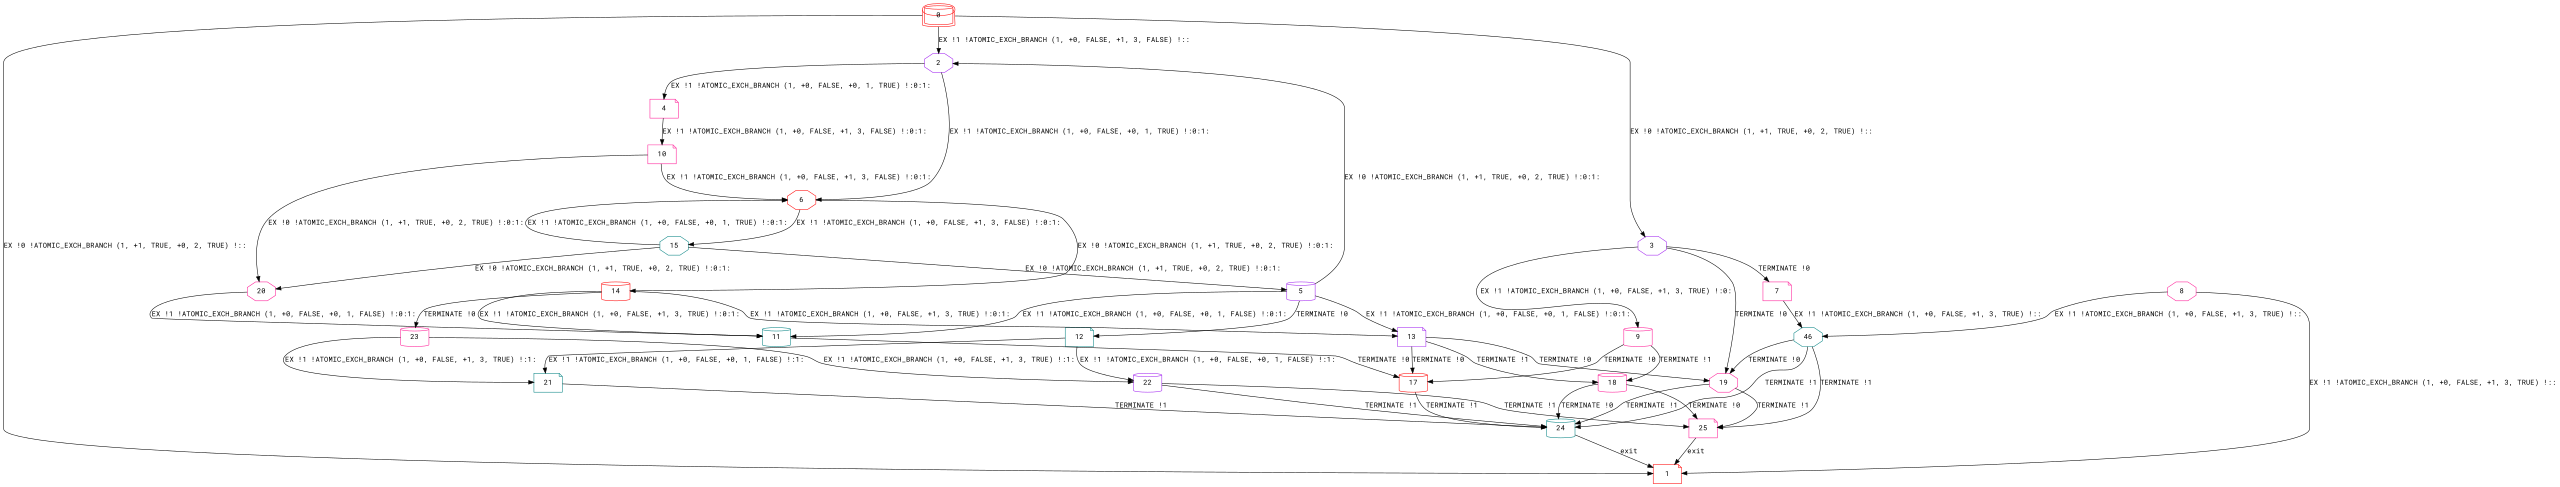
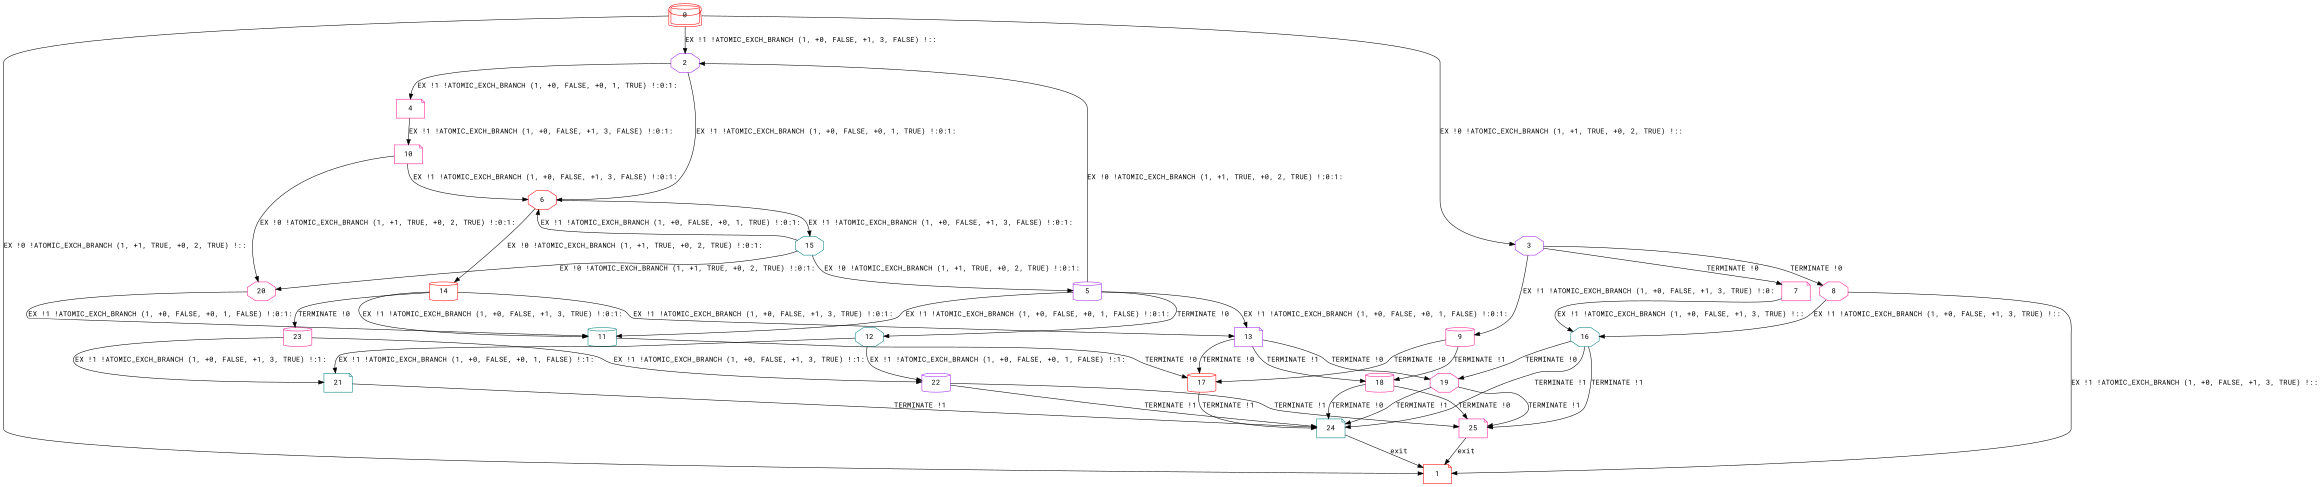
(1734, 287) -> (1683, 253)
(1079, 337) -> (869, 337)
(1808, 337) -> (1585, 337)
(1561, 428) -> (1331, 428)
